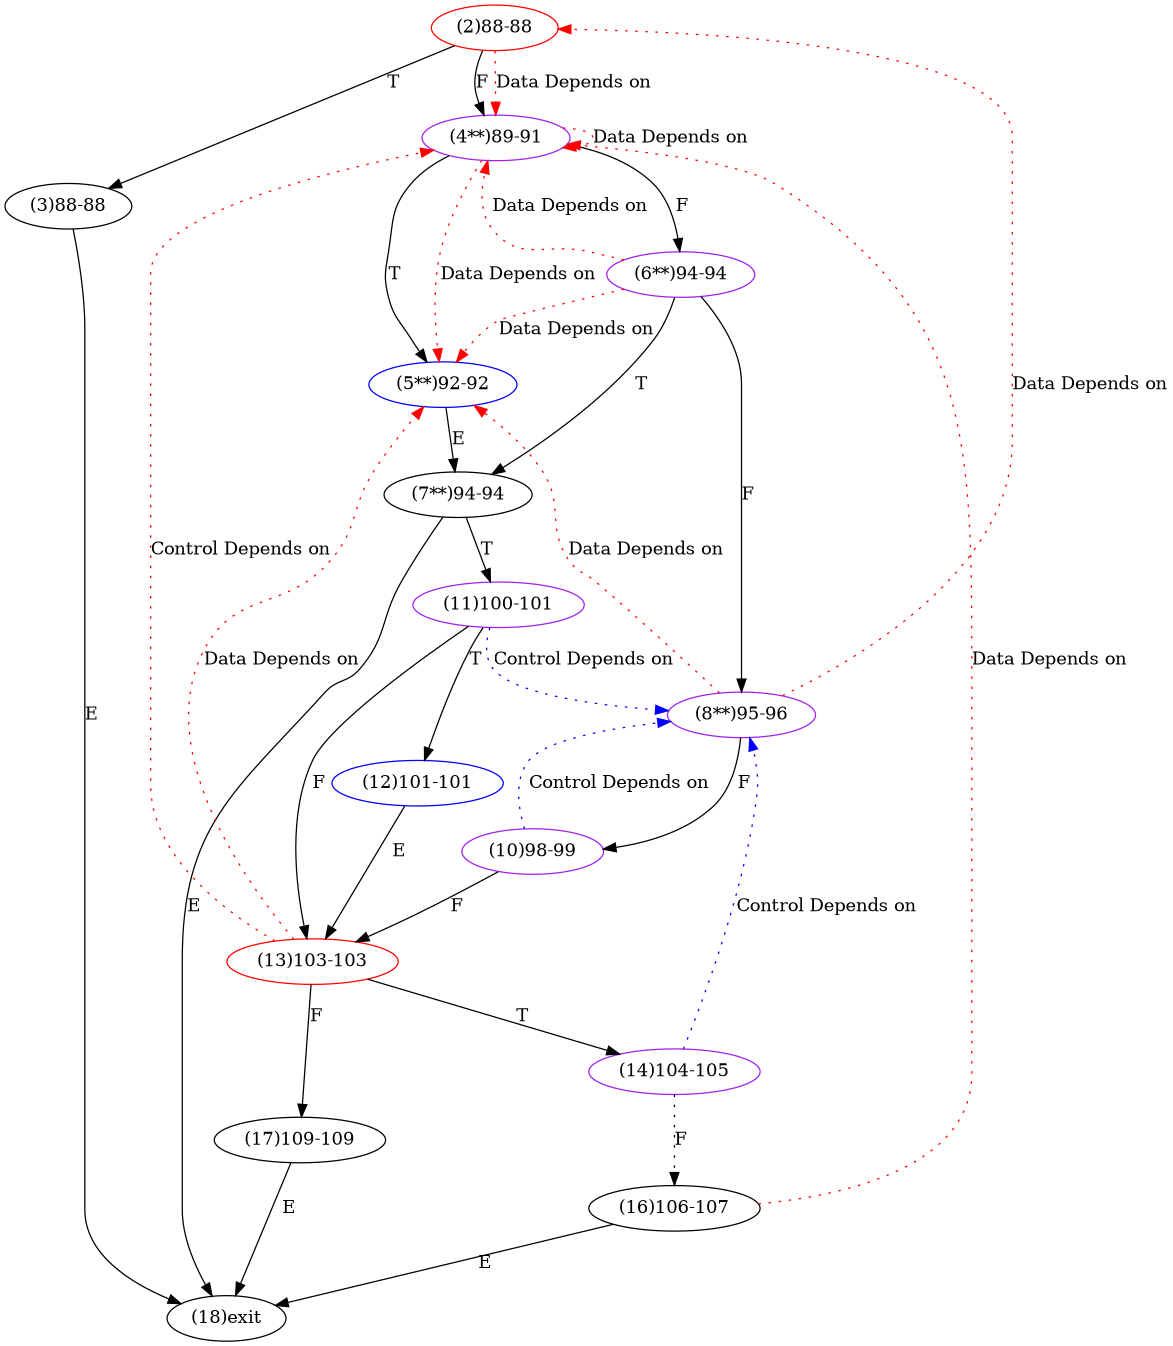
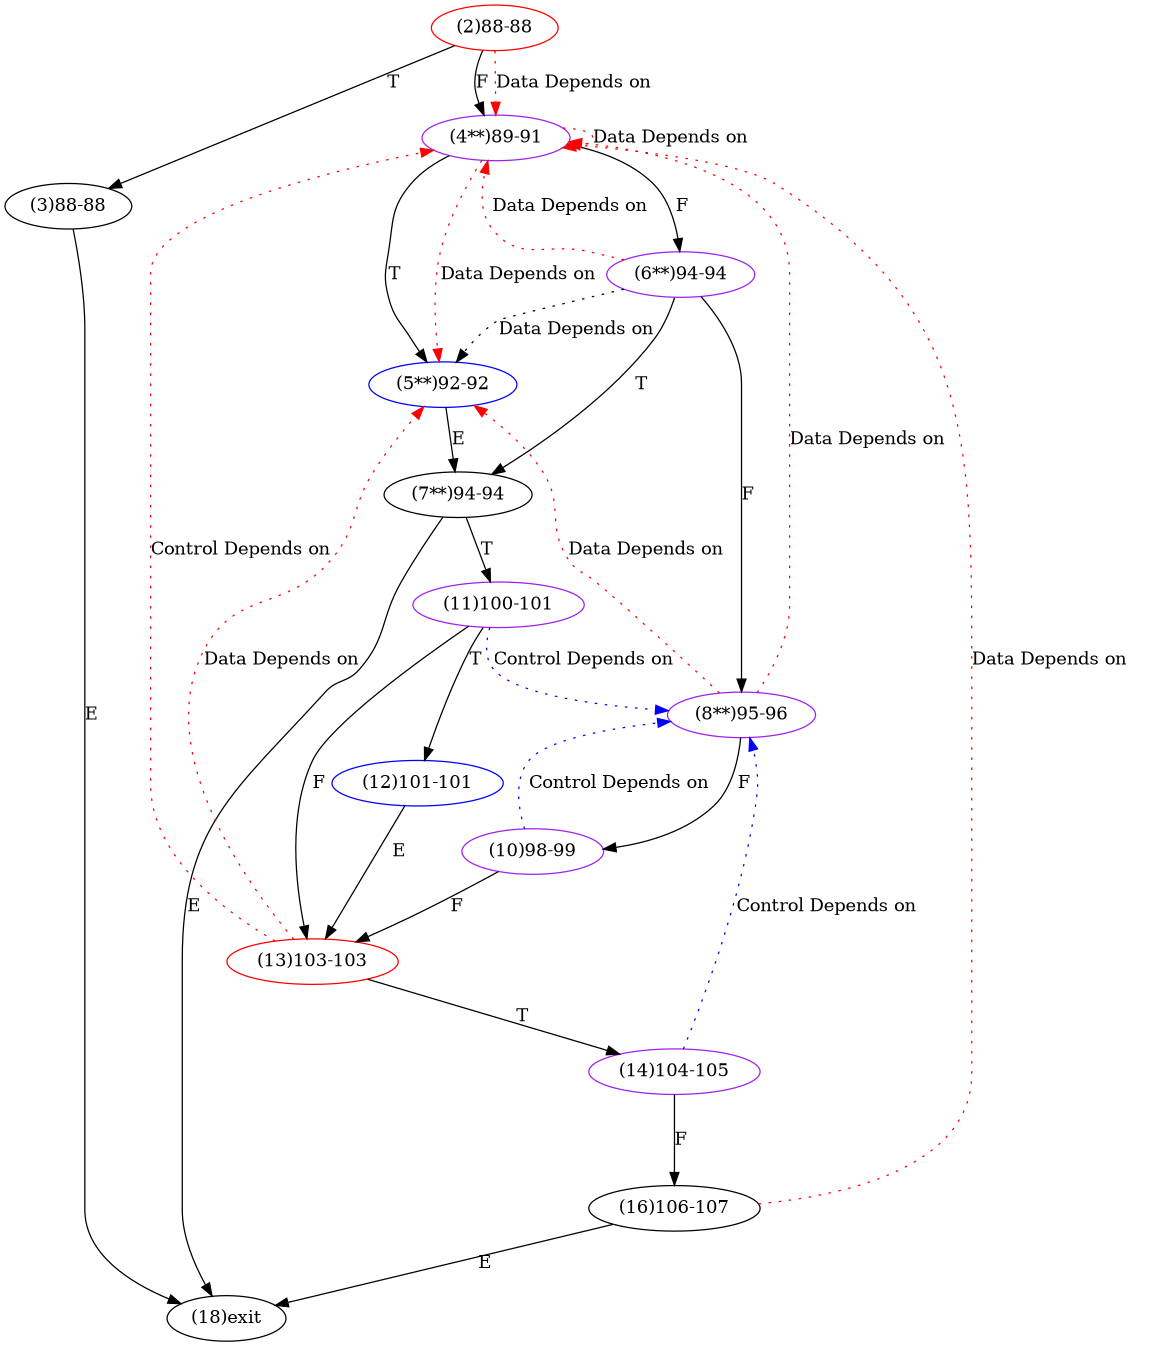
(1012, 232) -> (790, 353)
(538, 310) -> (538, 310)
(674, 1133) -> (674, 1133)
(300, 1140) -> none
